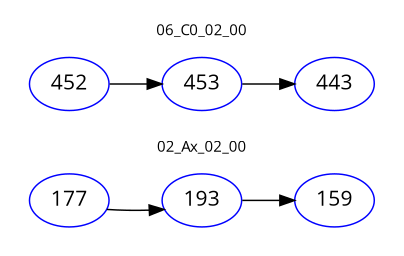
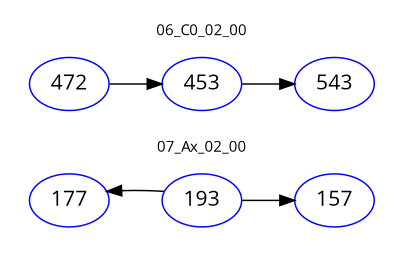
(69, 84) -> (69, 84)
(335, 84) -> (335, 84)
(202, 148) -> (202, 148)
(335, 200) -> (335, 200)
(128, 210) -> (143, 191)
